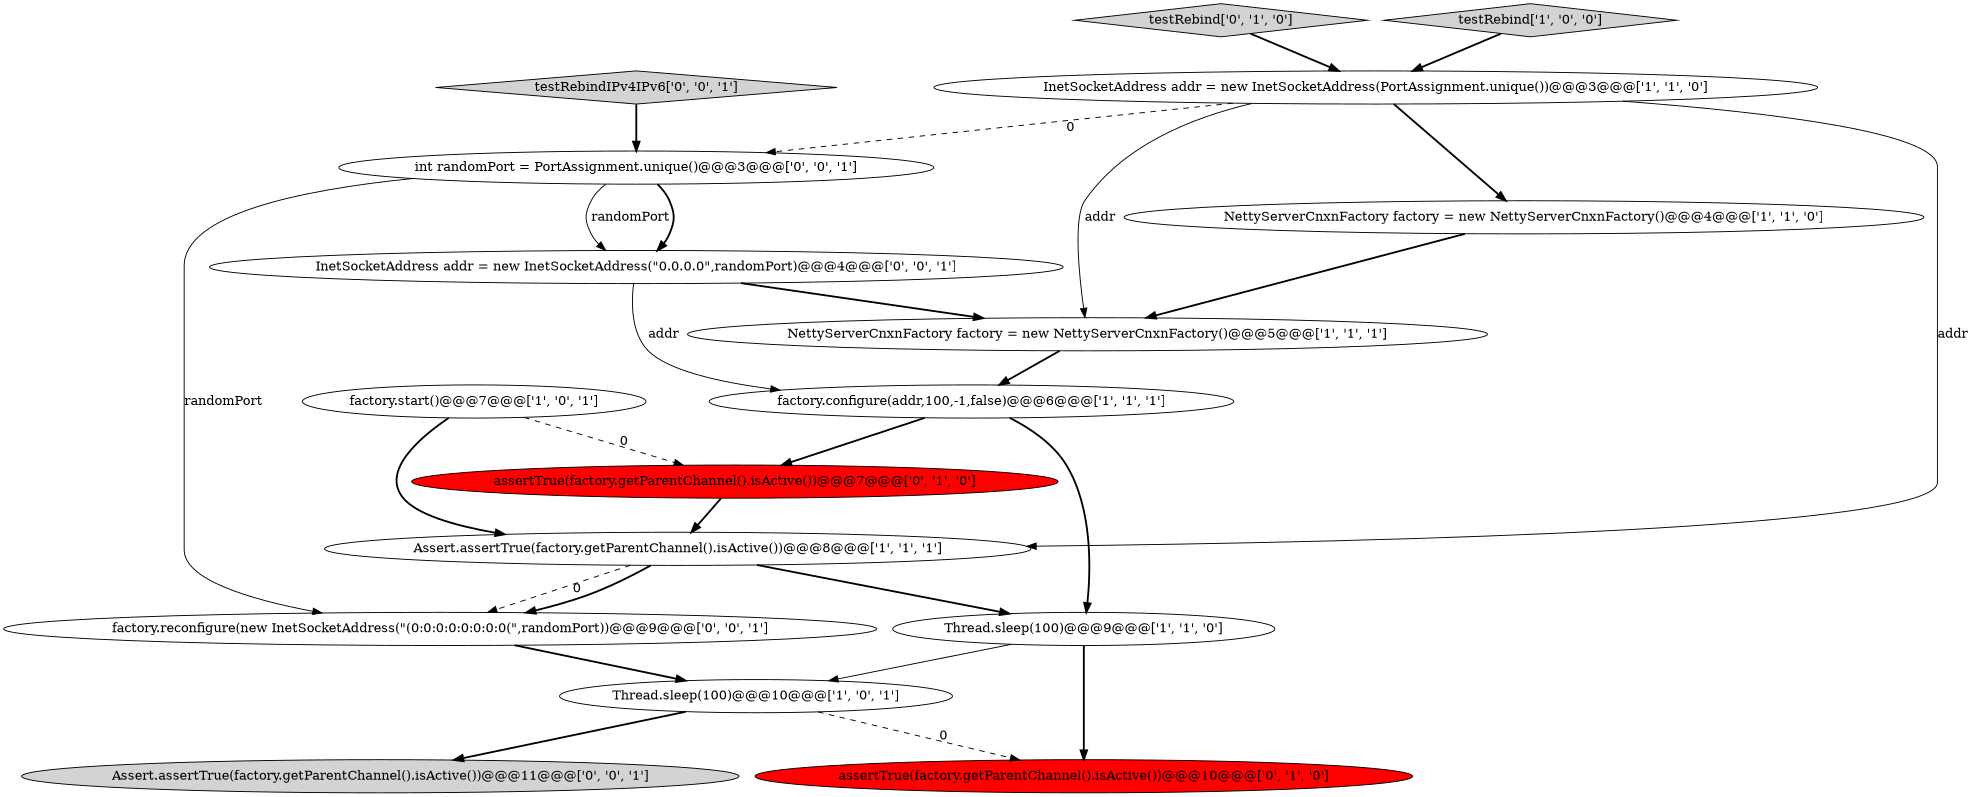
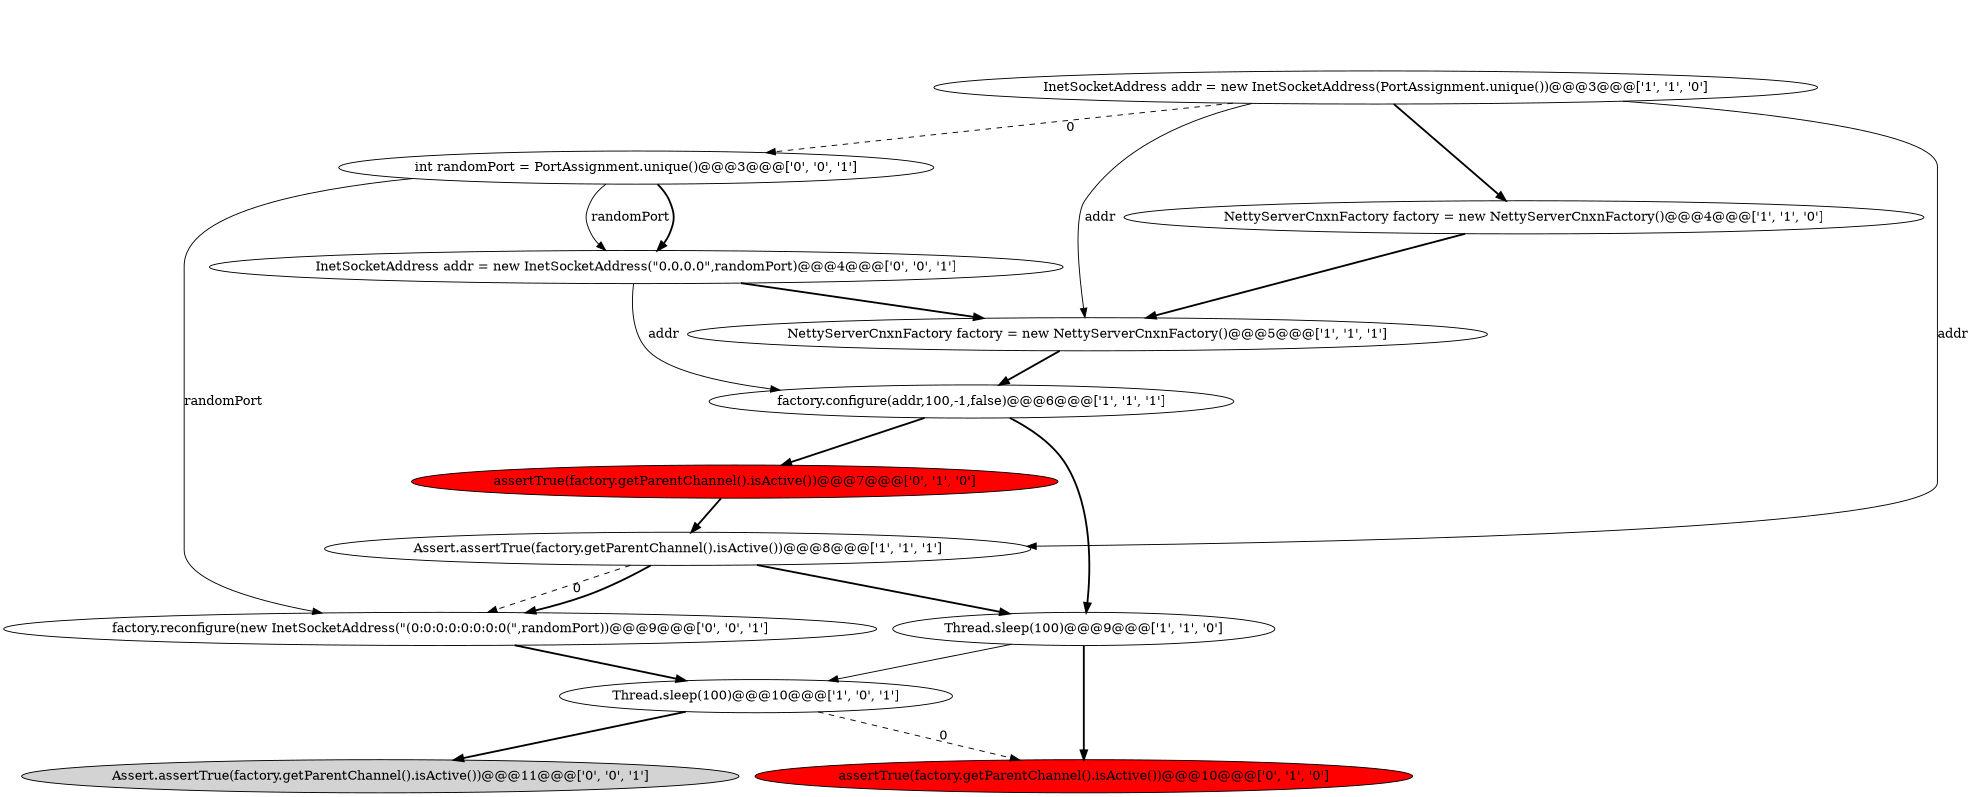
(1221, 20) -> none
(1530, 20) -> none
(636, 87) -> none
(474, 401) -> none
